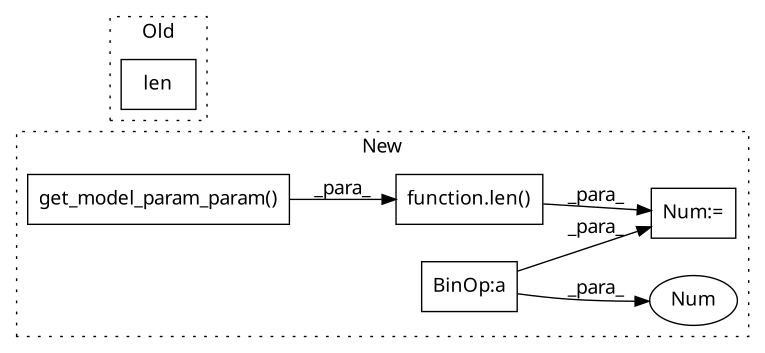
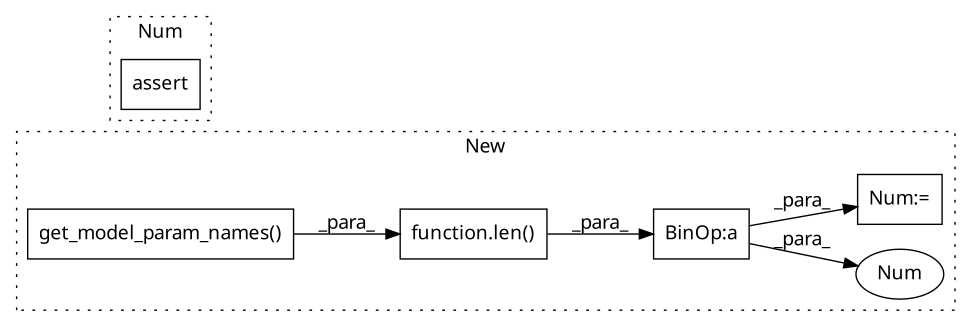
(159, 33) -> (161, 33)
(159, 84) -> (161, 84)
(159, 199) -> (161, 234)
(590, 207) -> (593, 234)
